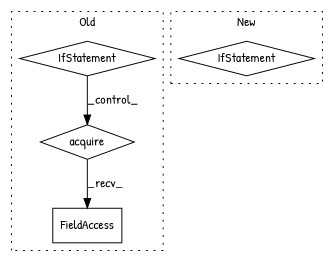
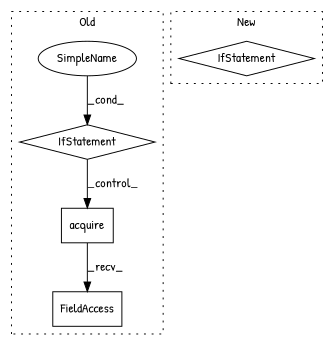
none -> (87, 59)
(87, 142) -> (87, 226)
